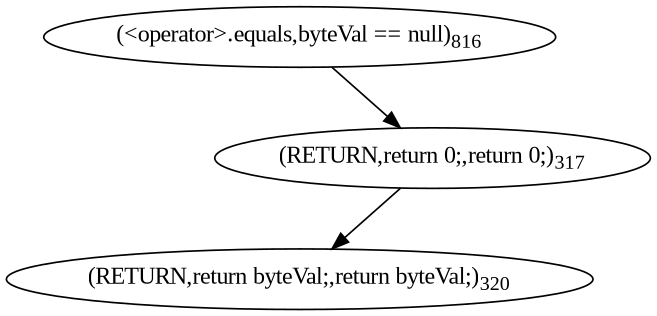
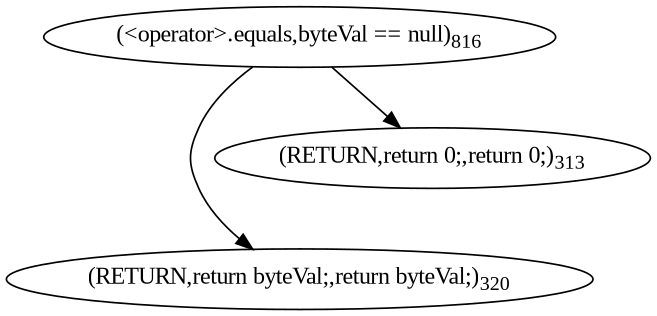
(570, 156) -> (570, 156)
(373, 213) -> (191, 149)
